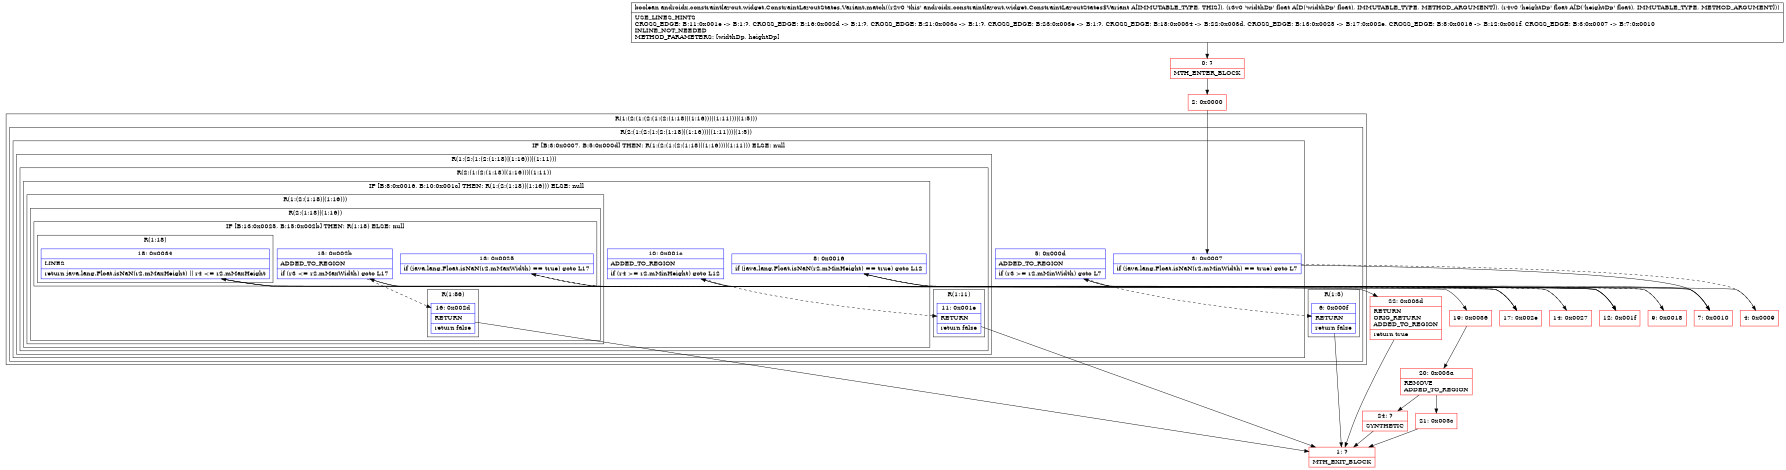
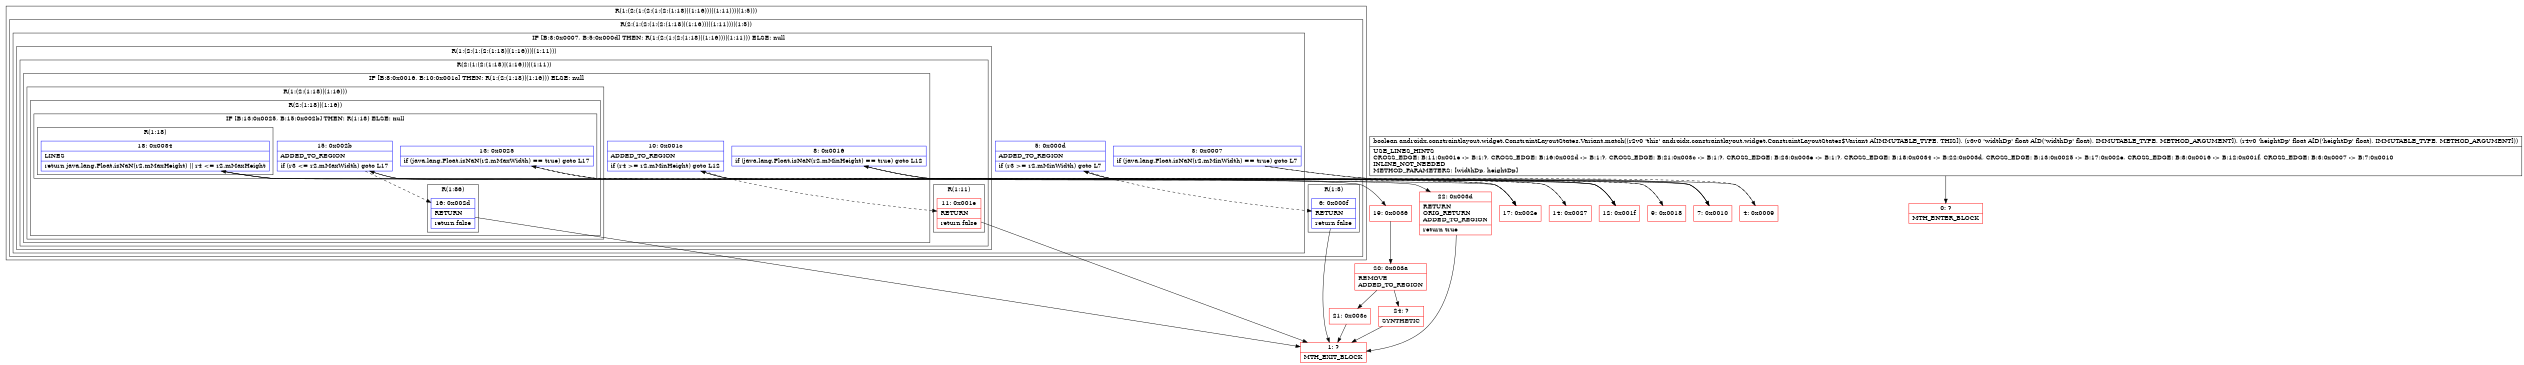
(1207, 102) -> none
(959, 318) -> (959, 213)
